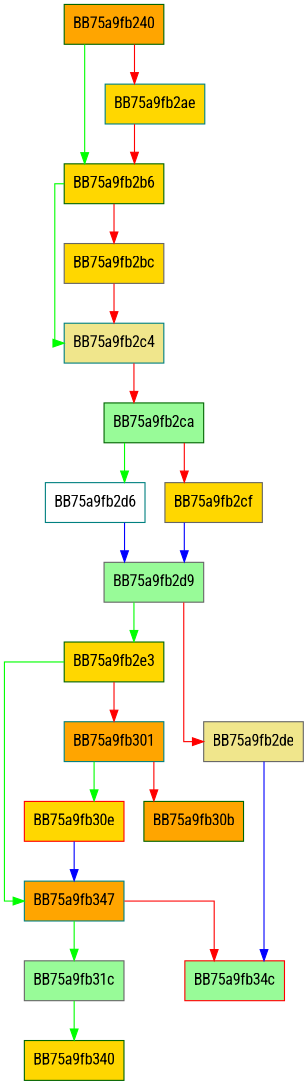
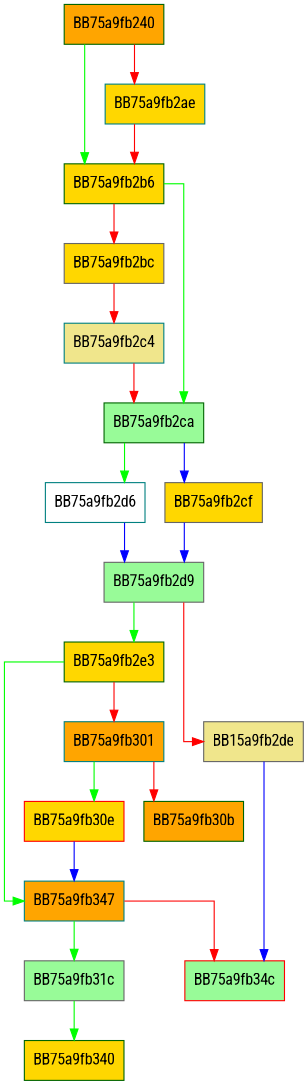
(55, 259) -> (184, 278)
(184, 457) -> (184, 457)
(253, 742) -> (253, 742)
